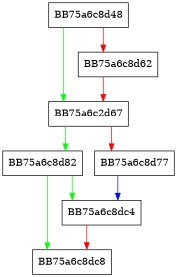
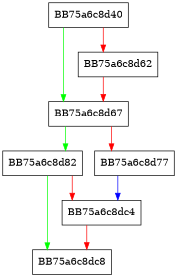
(89, 15) -> (89, 15)
(89, 114) -> (89, 114)
(72, 184) -> (72, 184)
